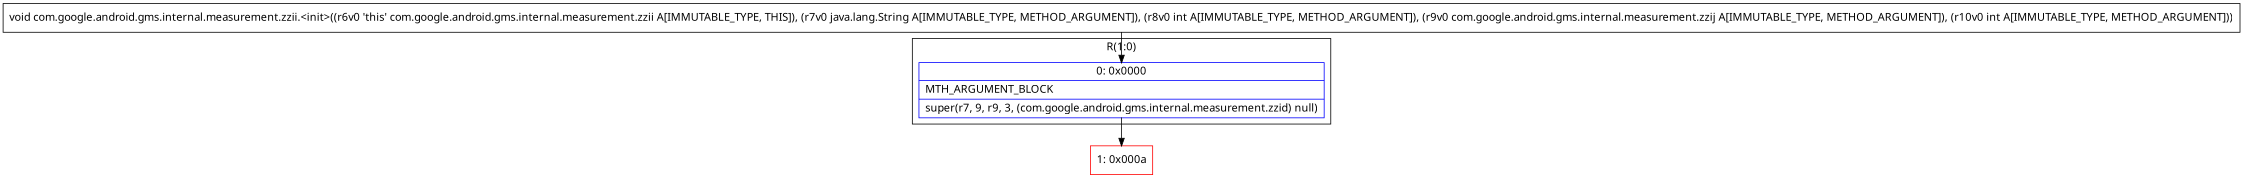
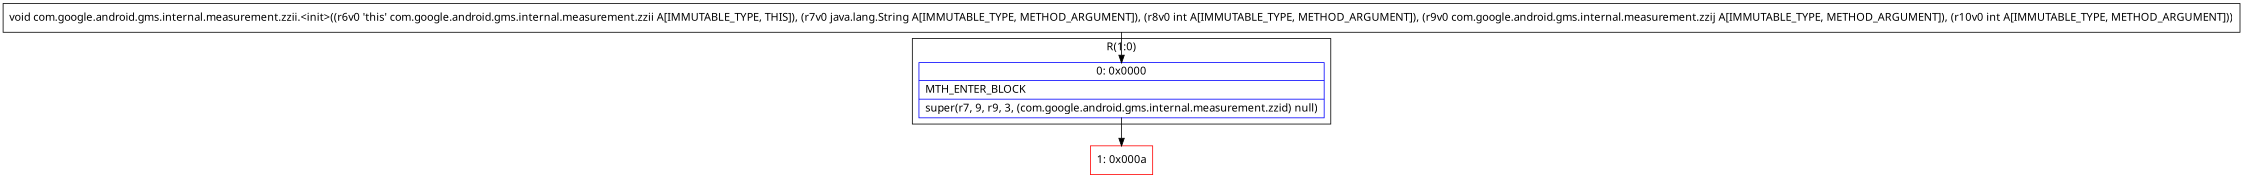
(990, 89) -> (976, 89)
